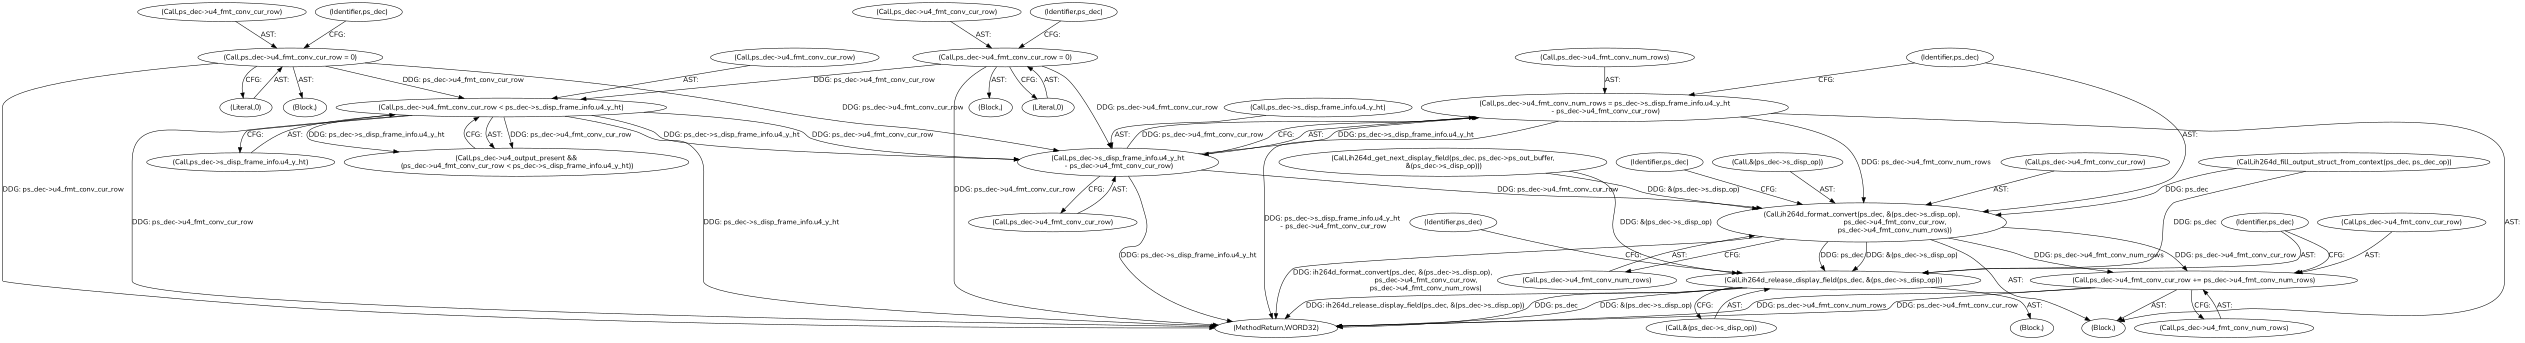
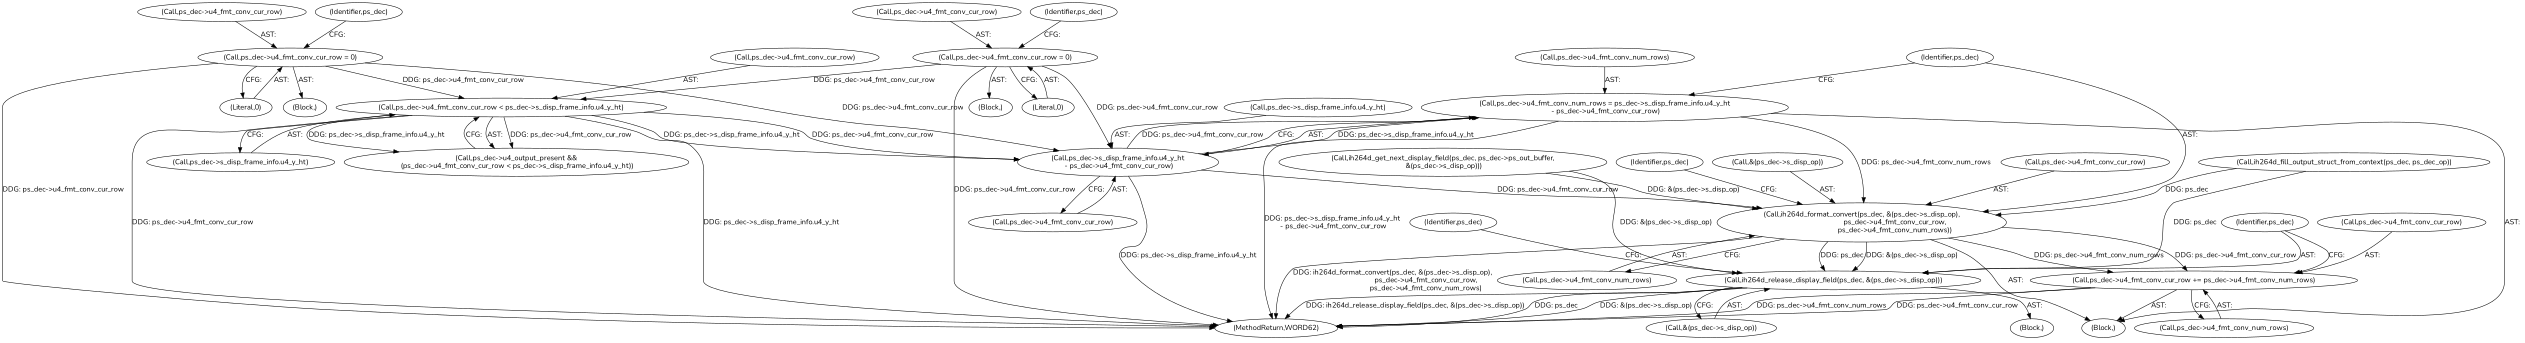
(1276, 328) -> (1276, 328)
